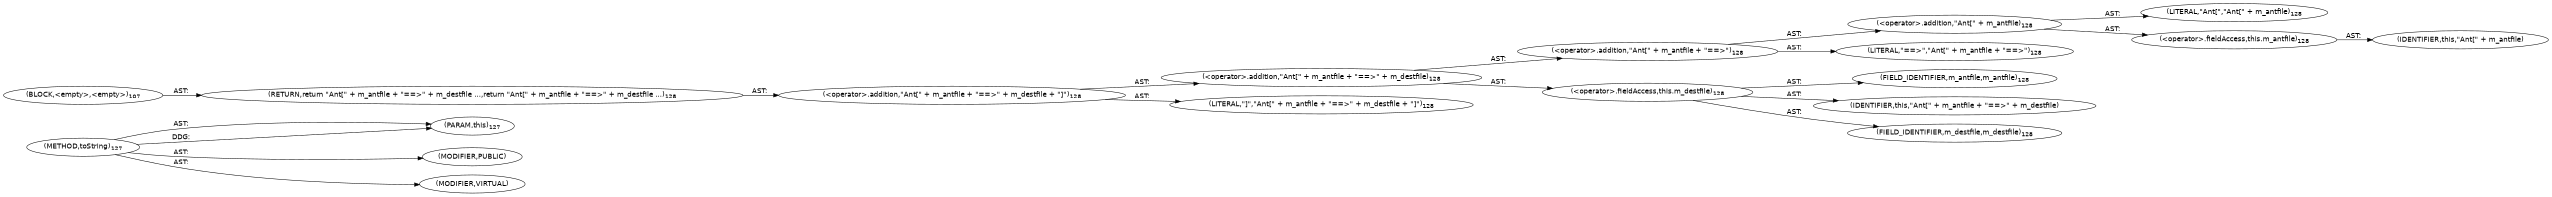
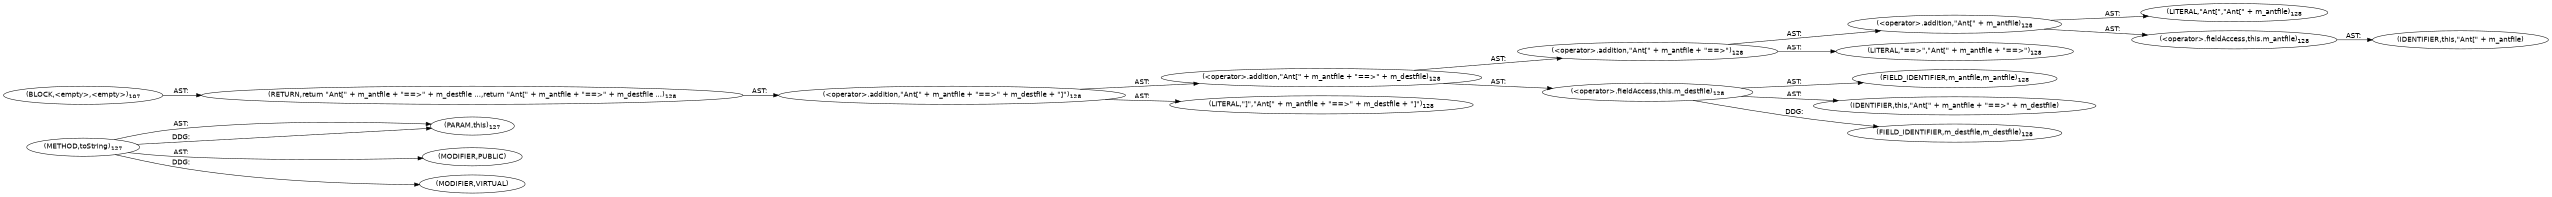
(1796, 112) -> (1796, 112)
(182, 163) -> (182, 163)
